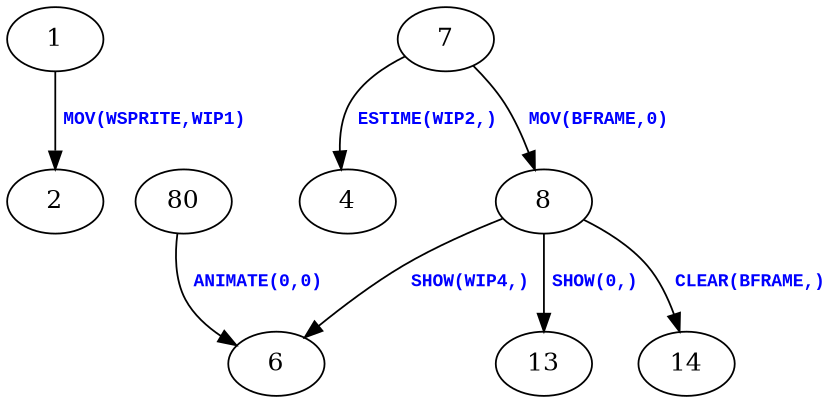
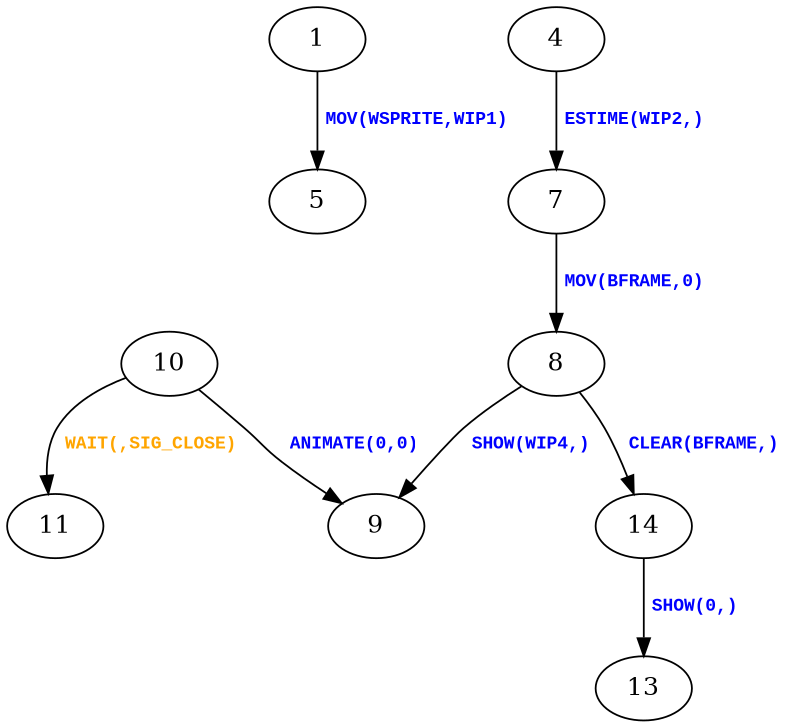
(356, 93) -> (556, 111)
(55, 202) -> (317, 202)
(184, 202) -> (169, 364)
(544, 273) -> (644, 598)
(276, 364) -> (376, 526)
none -> (55, 526)
